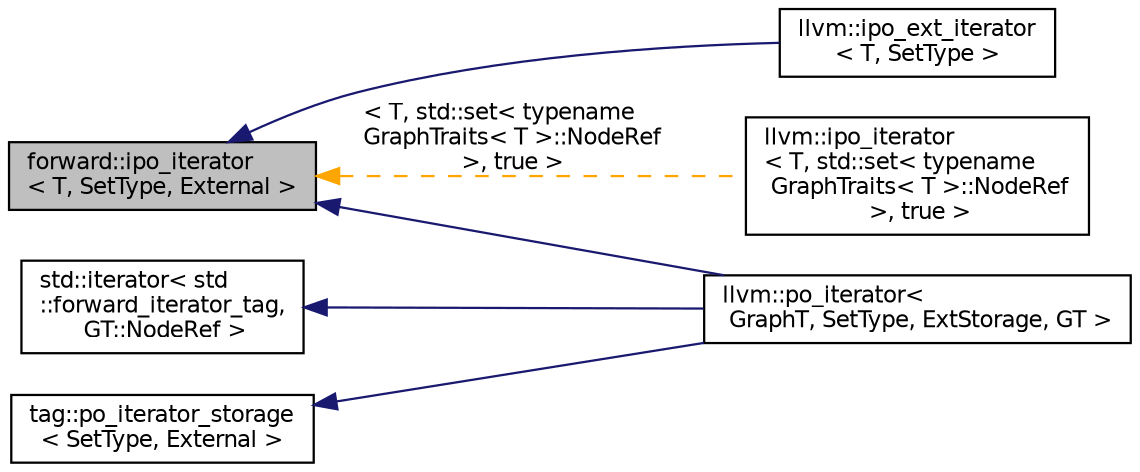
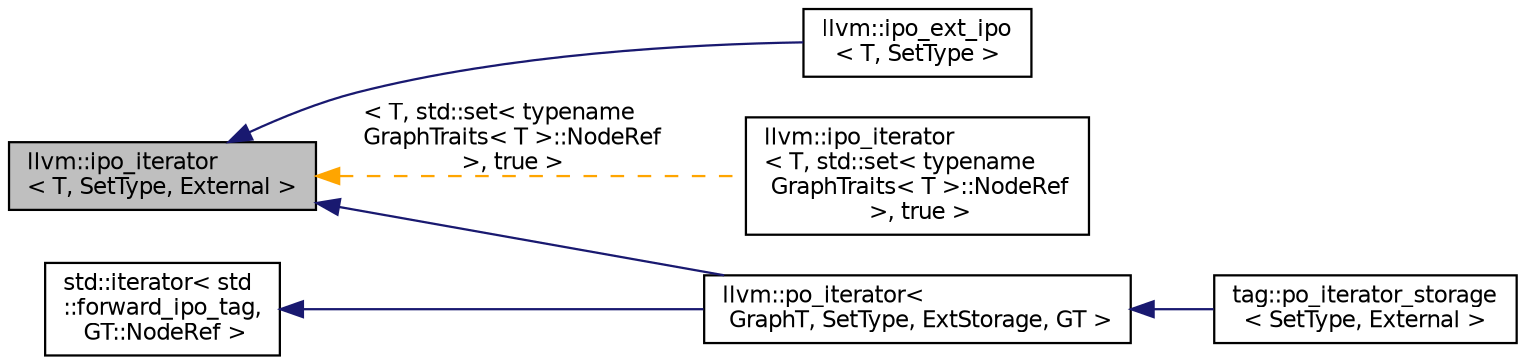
(917, 43) -> (917, 43)
(162, 176) -> (162, 176)
(162, 307) -> (162, 309)
(520, 372) -> (1184, 309)
